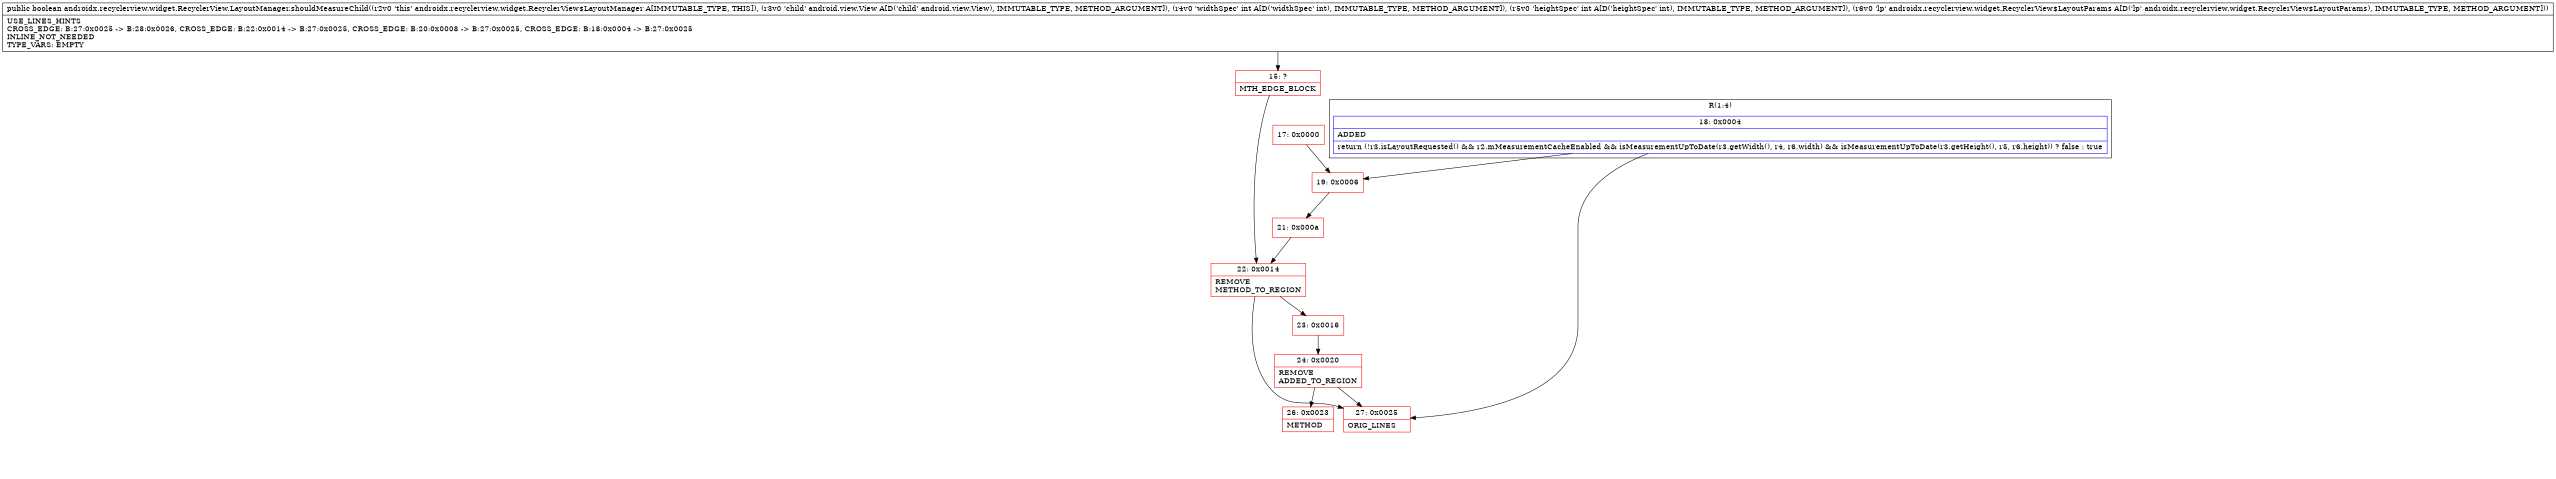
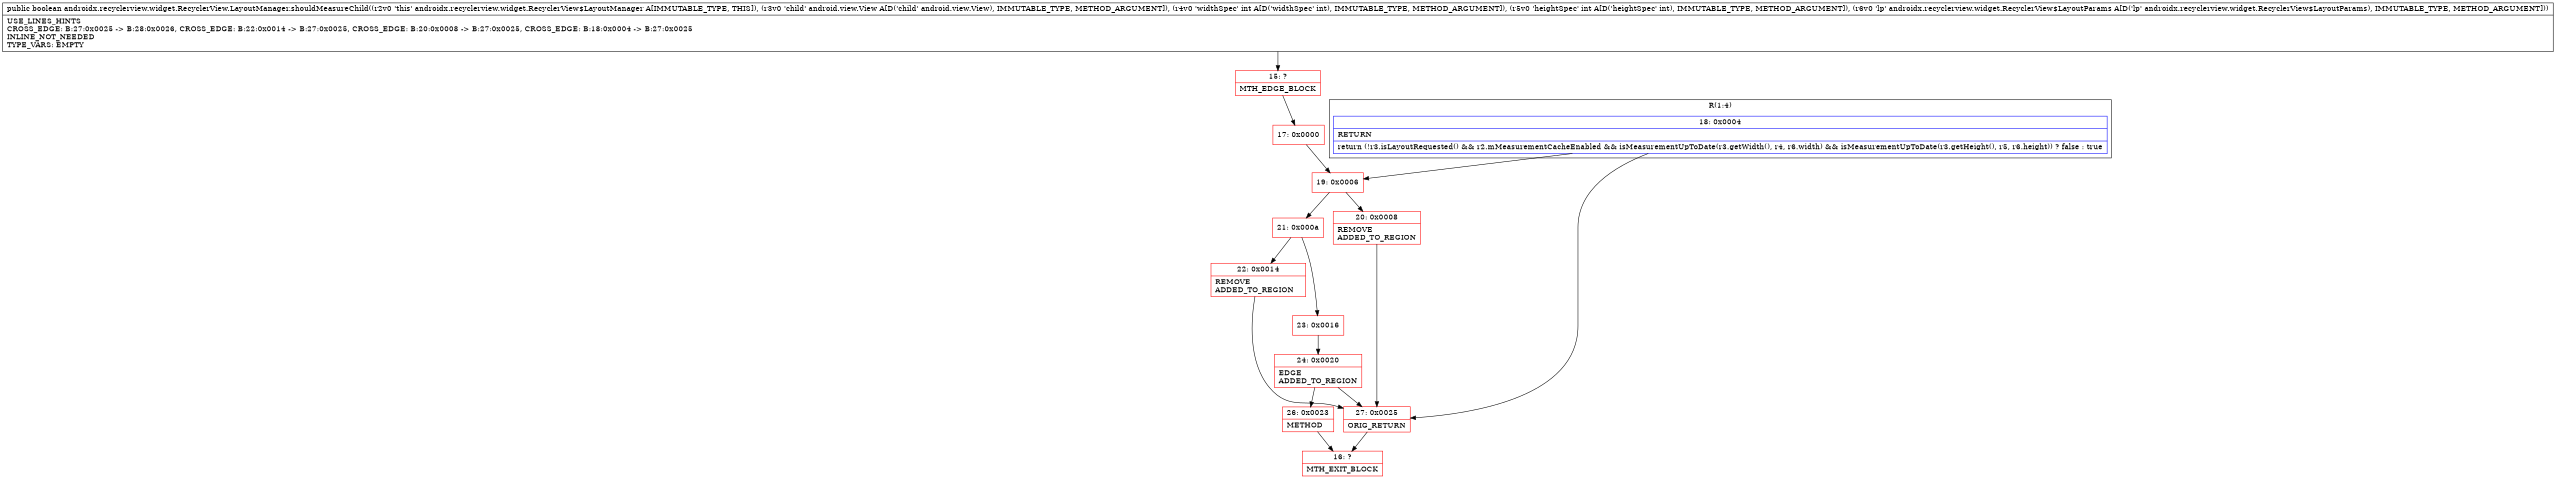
(1352, 134) -> (1355, 134)
(1255, 176) -> (1288, 108)
none -> (1377, 228)
(1258, 290) -> (1255, 290)
(1291, 305) -> (1312, 273)
(1296, 373) -> (1290, 373)
(1372, 425) -> (1377, 425)
none -> (1342, 464)
